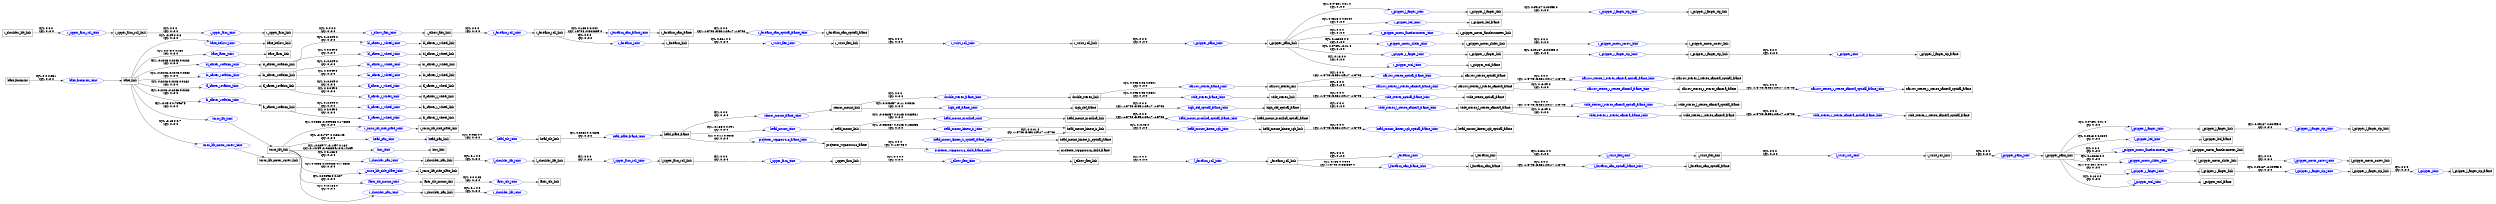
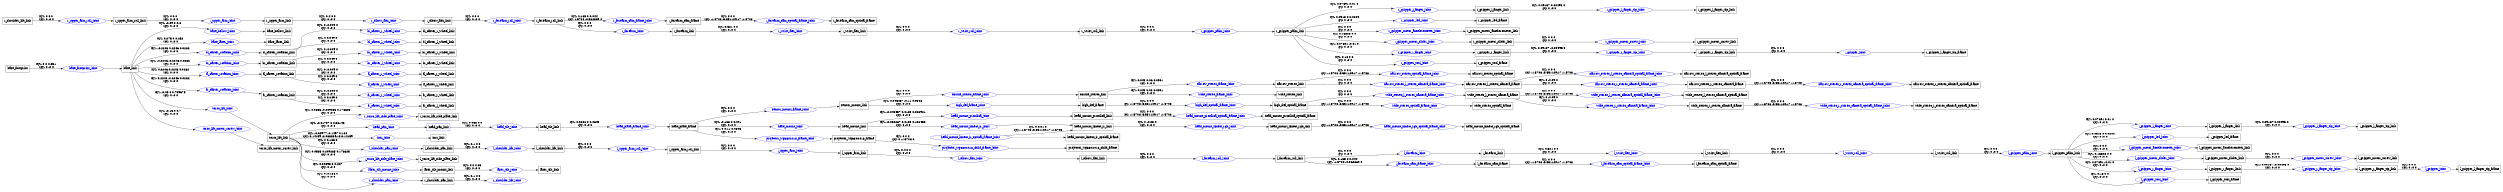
(629, 33) -> (633, 21)
(1335, 97) -> (1345, 106)
